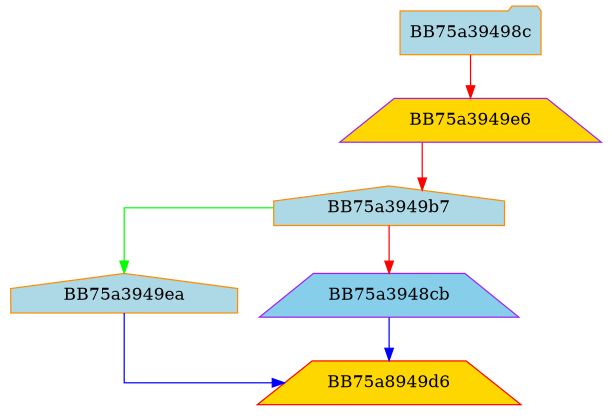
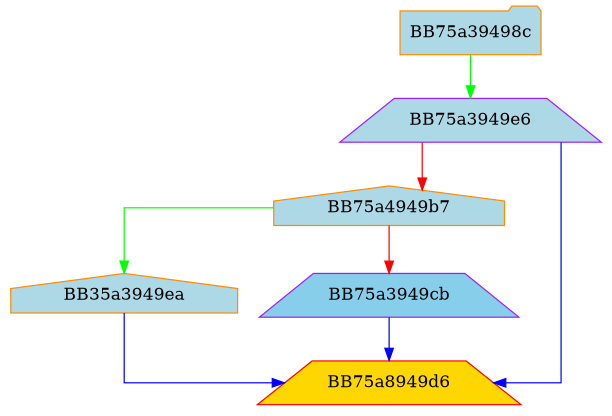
(471, 70) -> (471, 70)
(471, 120) -> (471, 120)
(389, 208) -> (389, 208)
none -> (561, 290)
(124, 295) -> (124, 295)
(389, 295) -> (389, 295)
